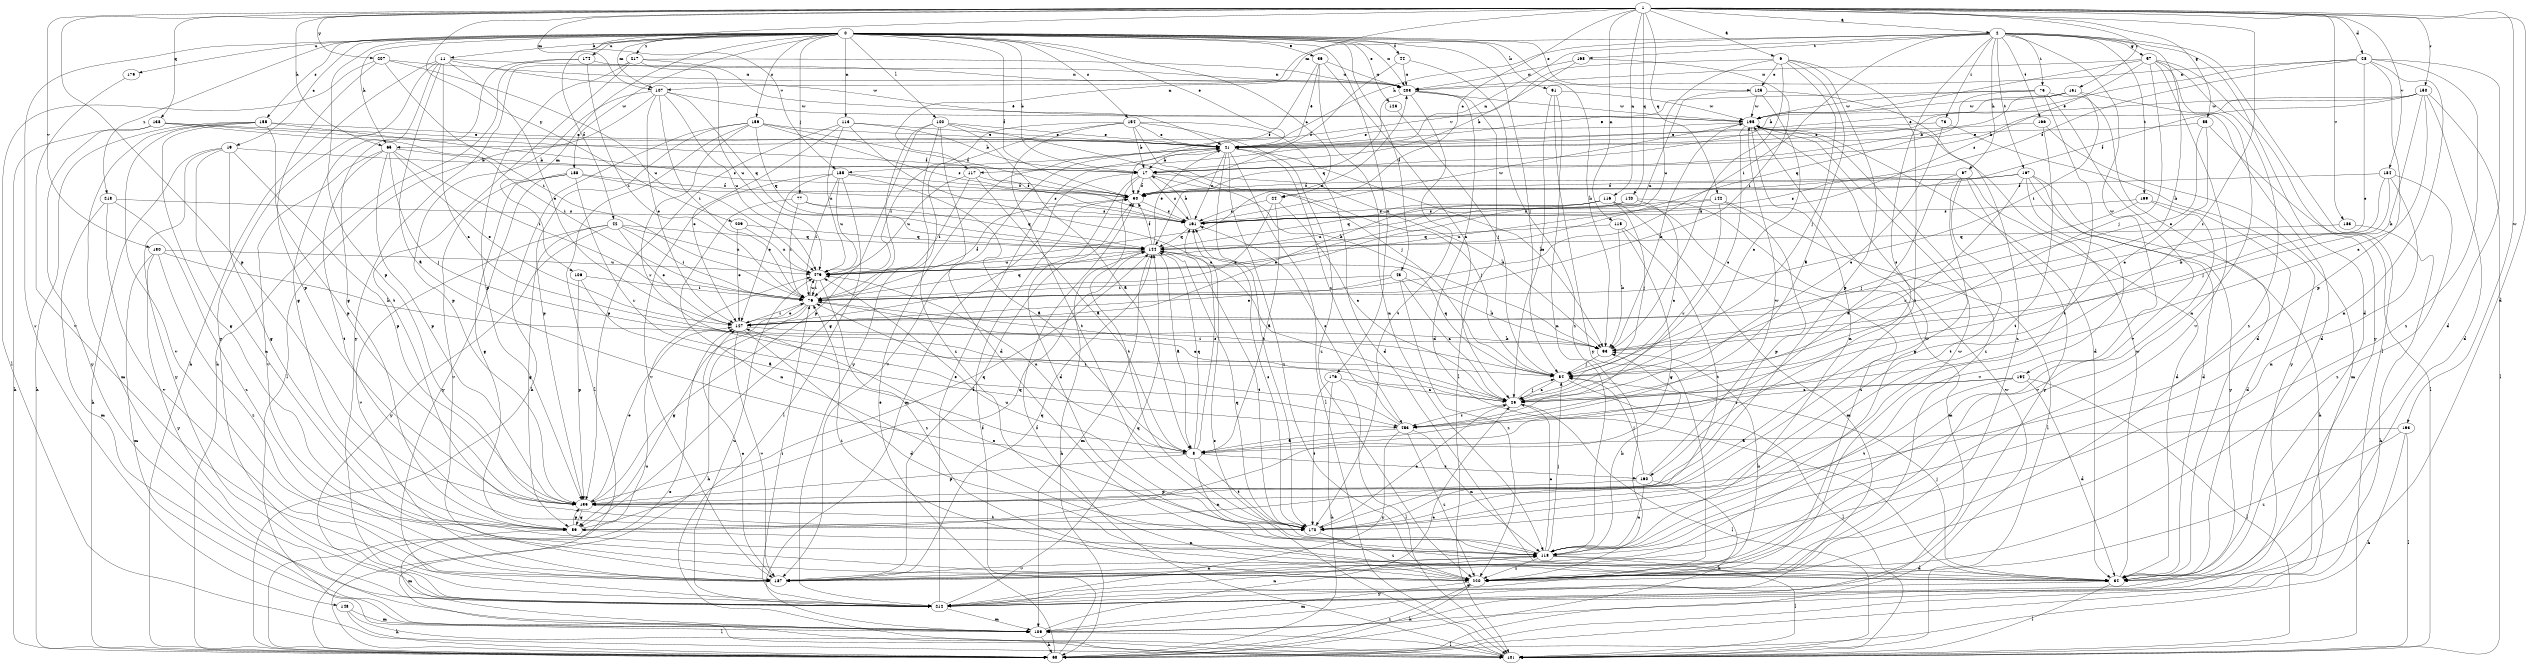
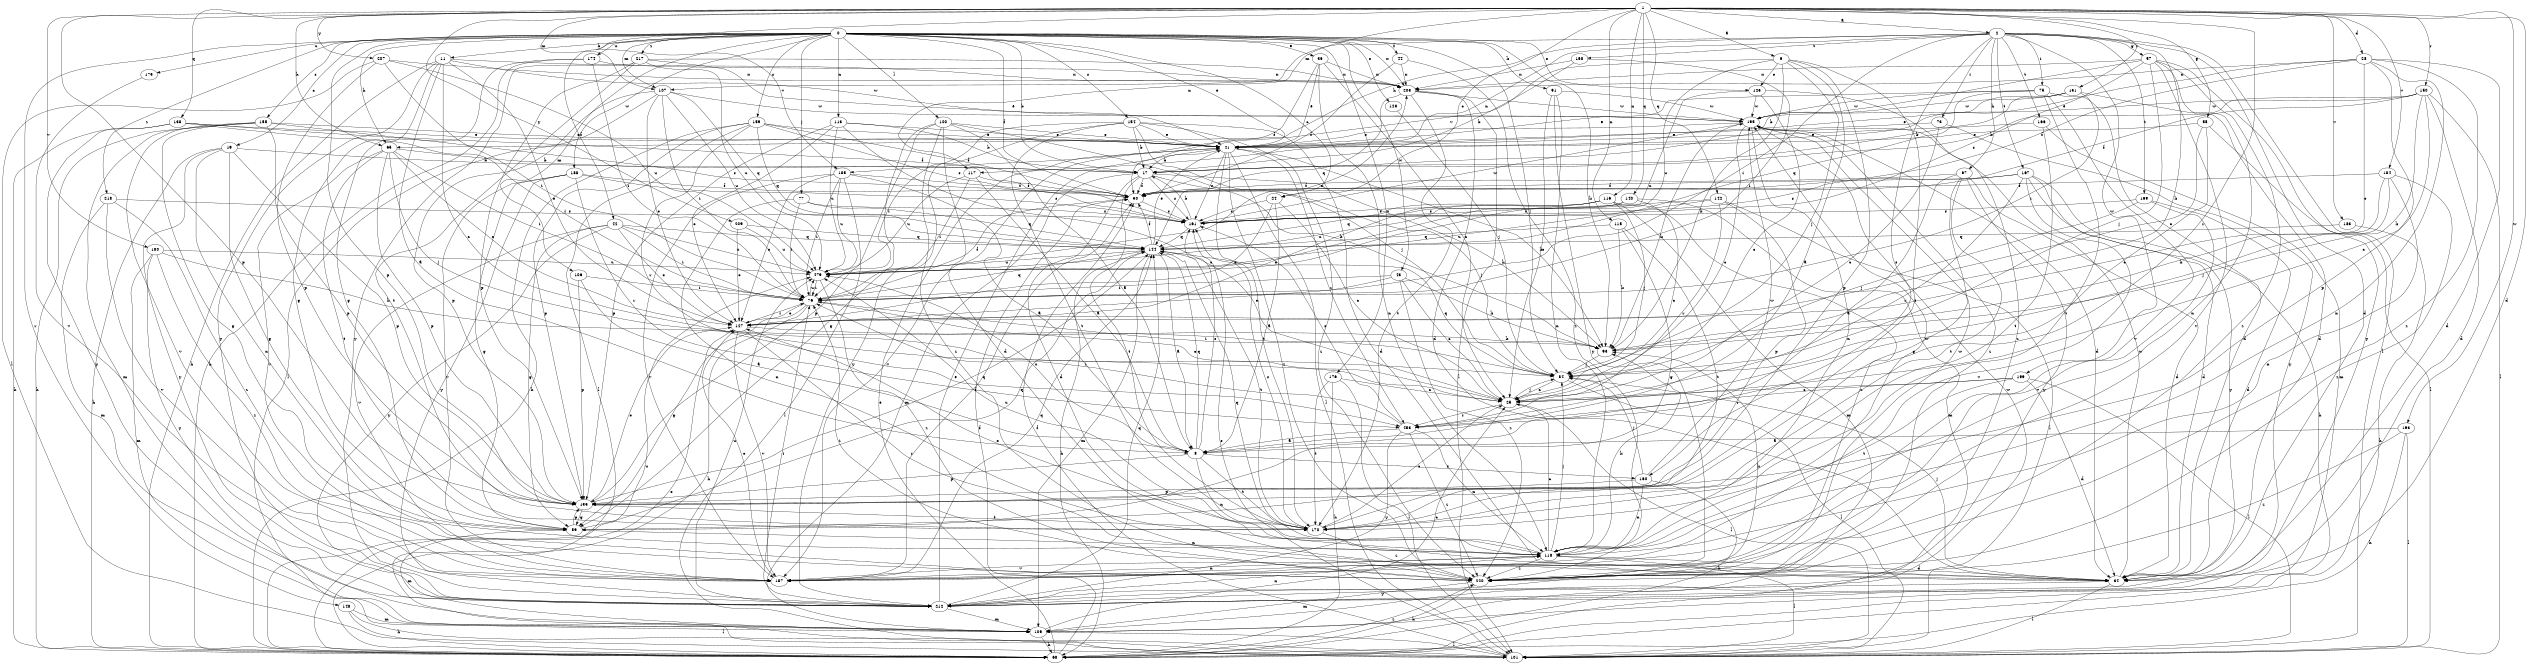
(1399, 160) -> (1401, 160)
(2021, 377) -> (2021, 377)
(912, 454) -> (912, 454)
